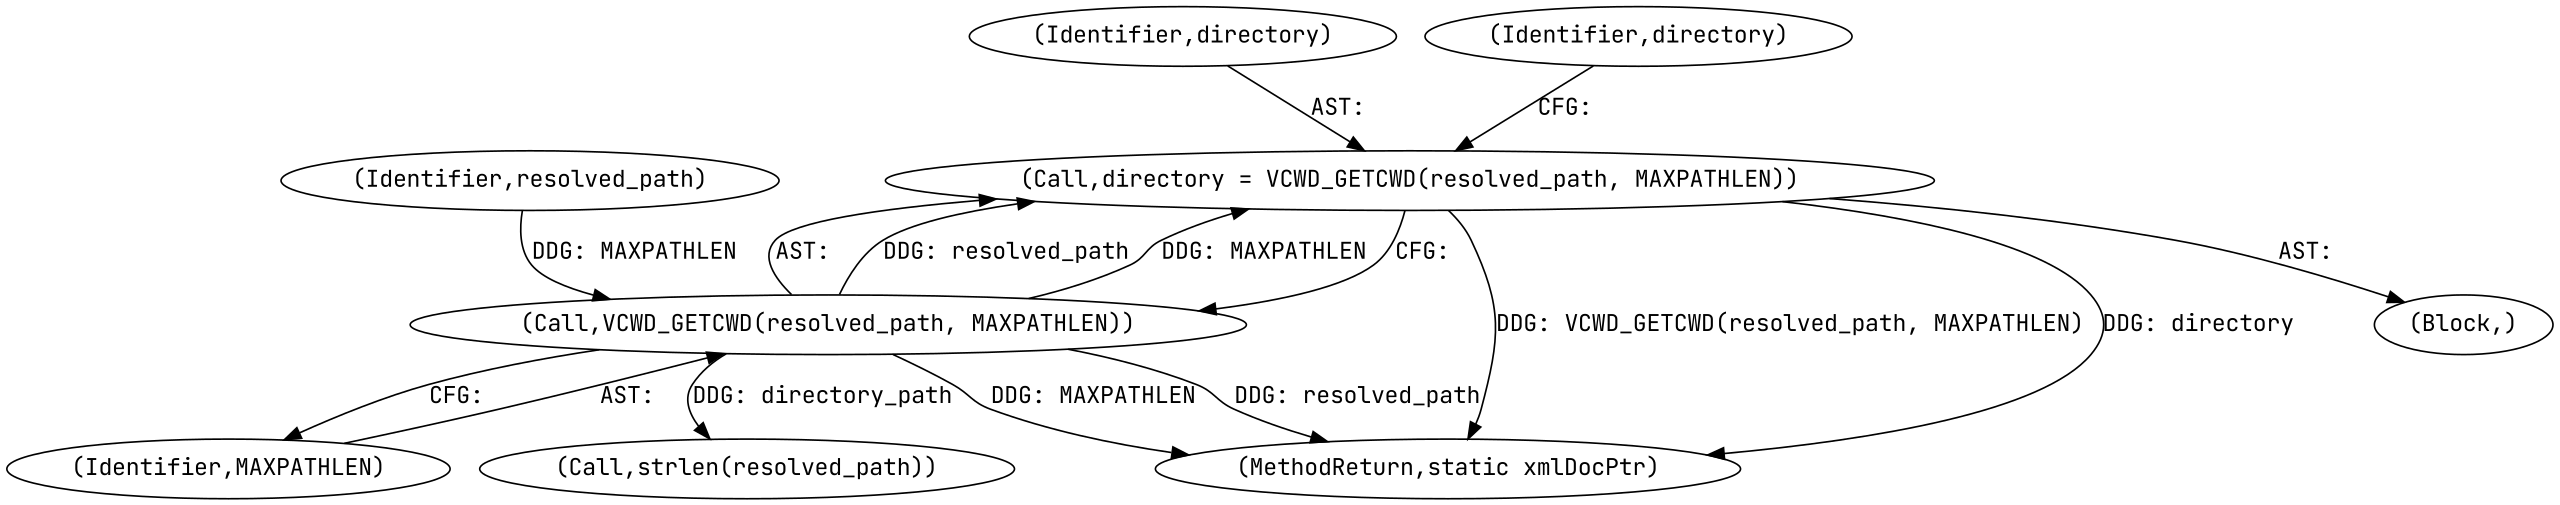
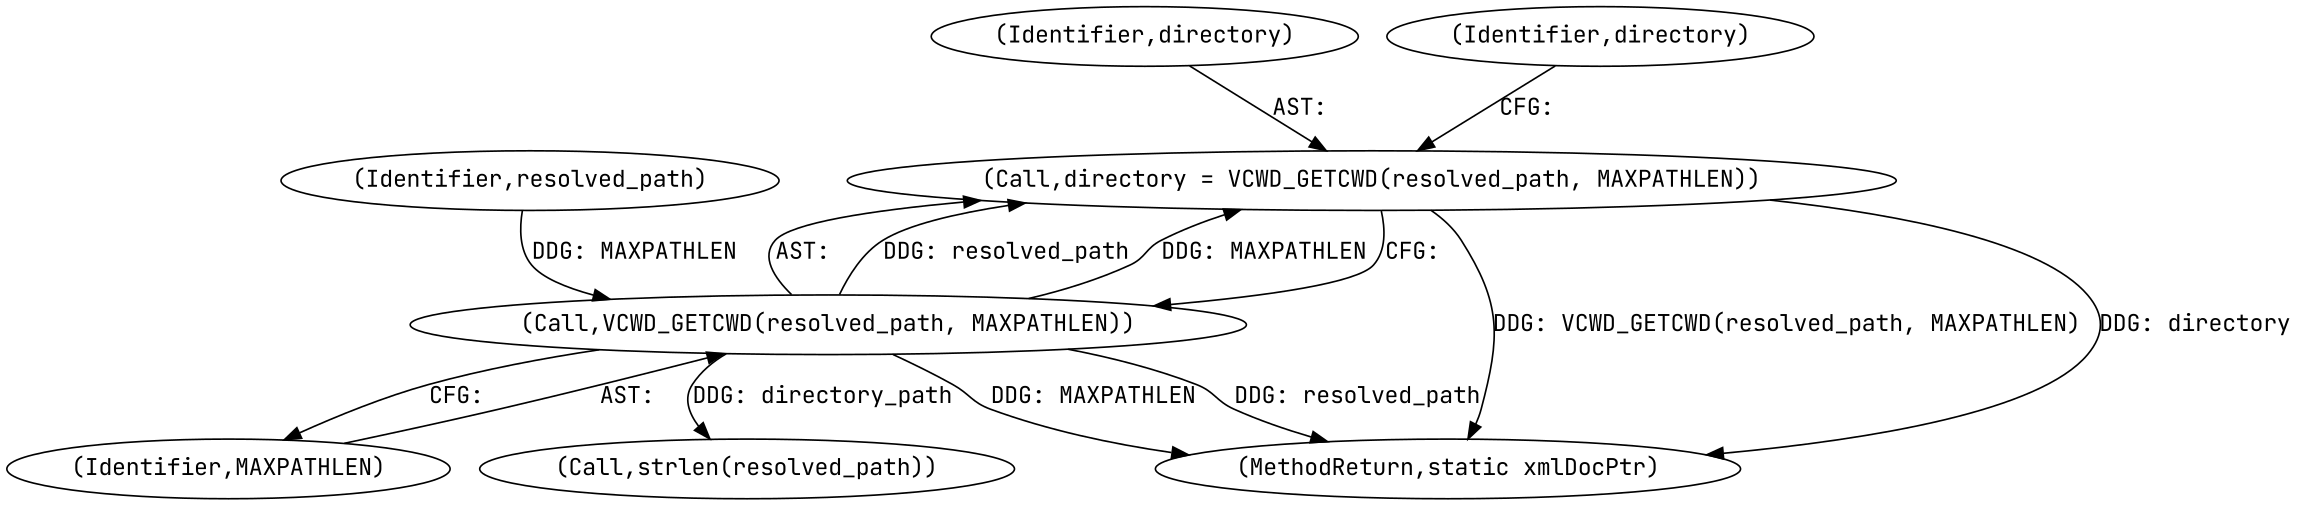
(2464, 325) -> none
